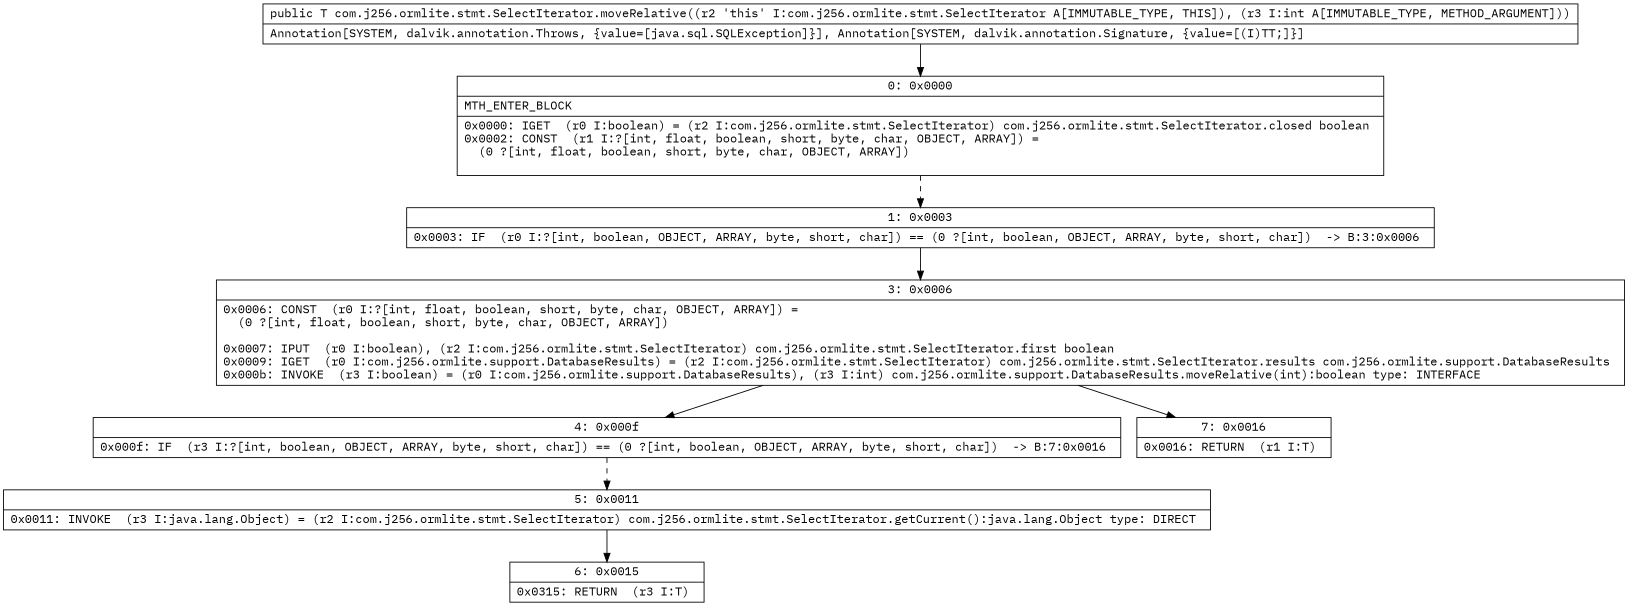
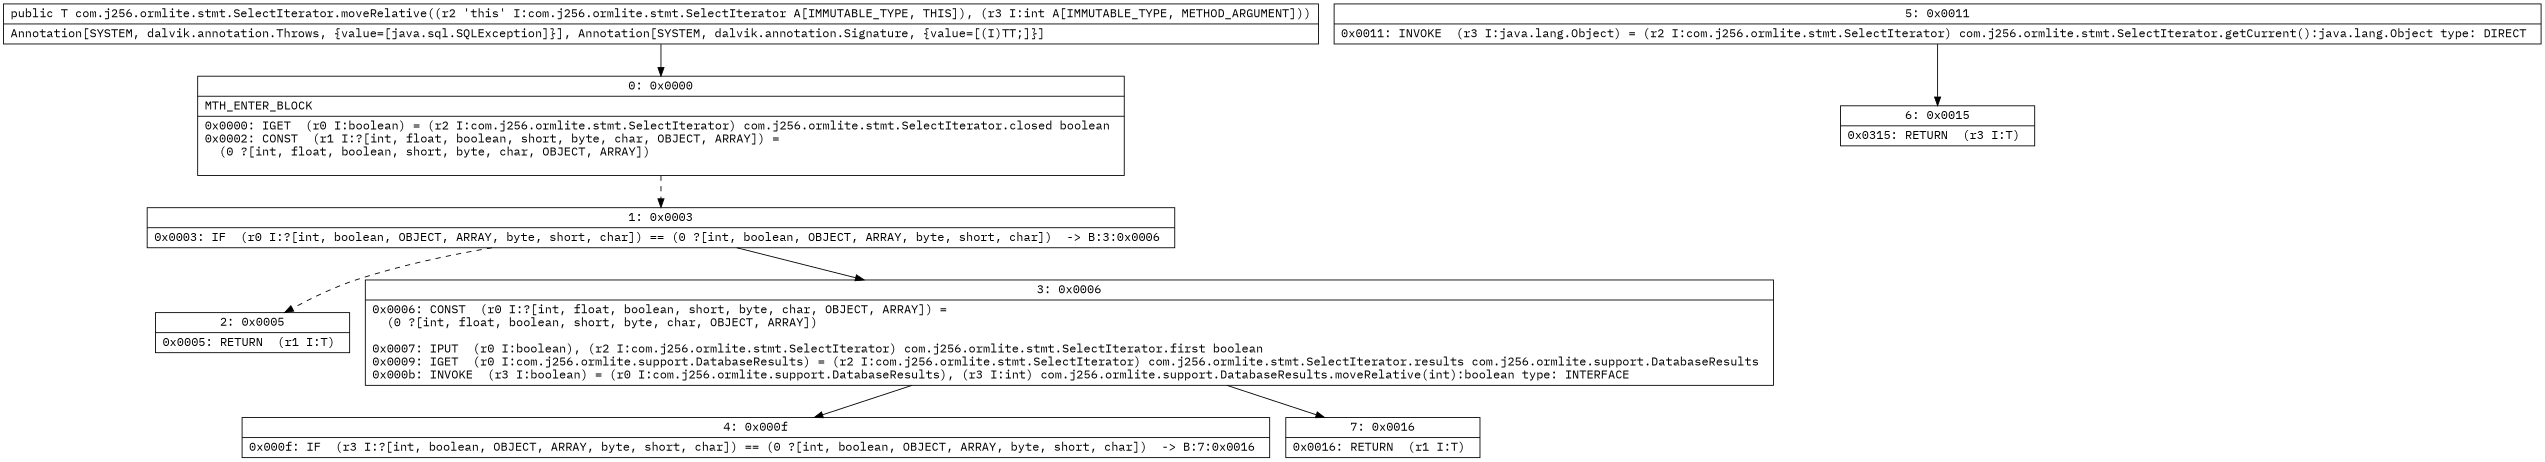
none -> (253, 333)
(607, 469) -> none
